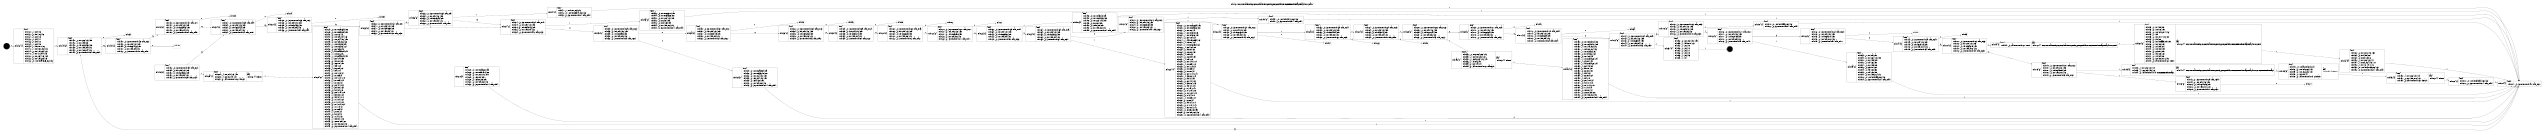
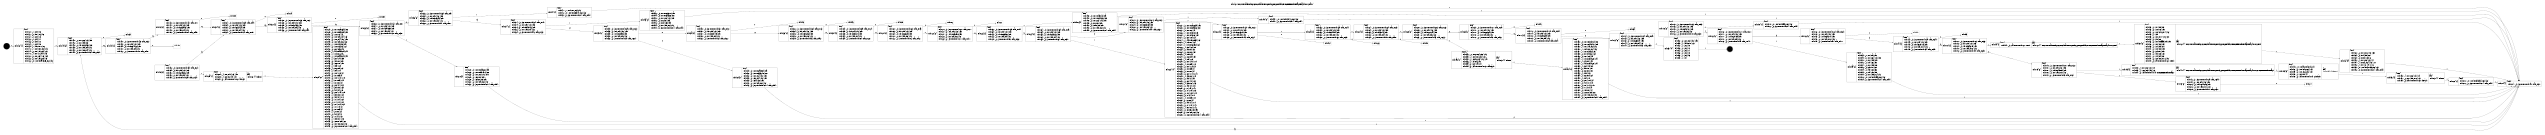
(452, 28) -> (427, 51)
(1656, 35) -> none
